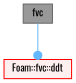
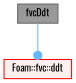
(38, 14) -> (38, 14)
